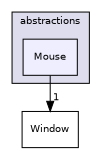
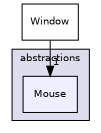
(50, 90) -> (50, 55)
